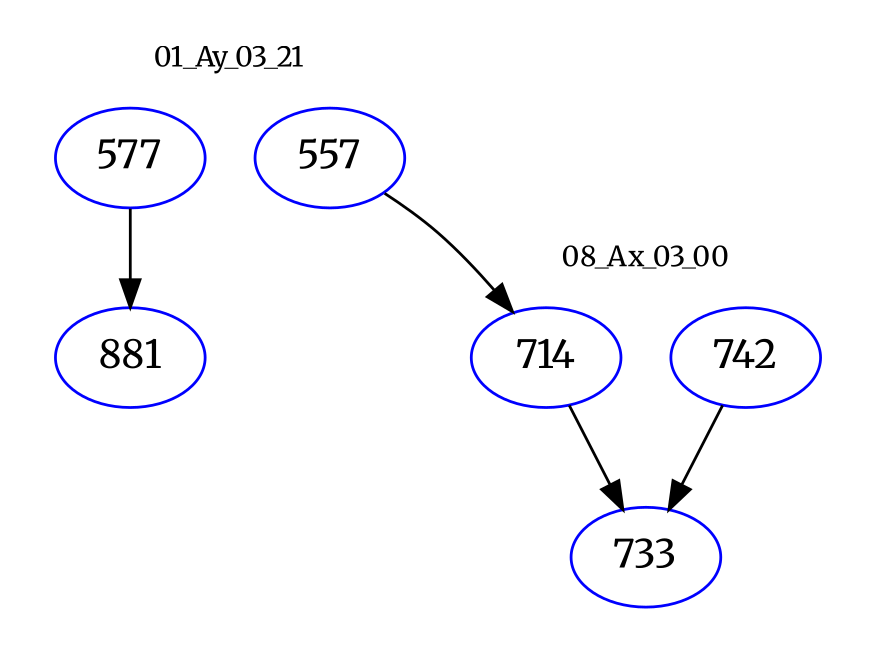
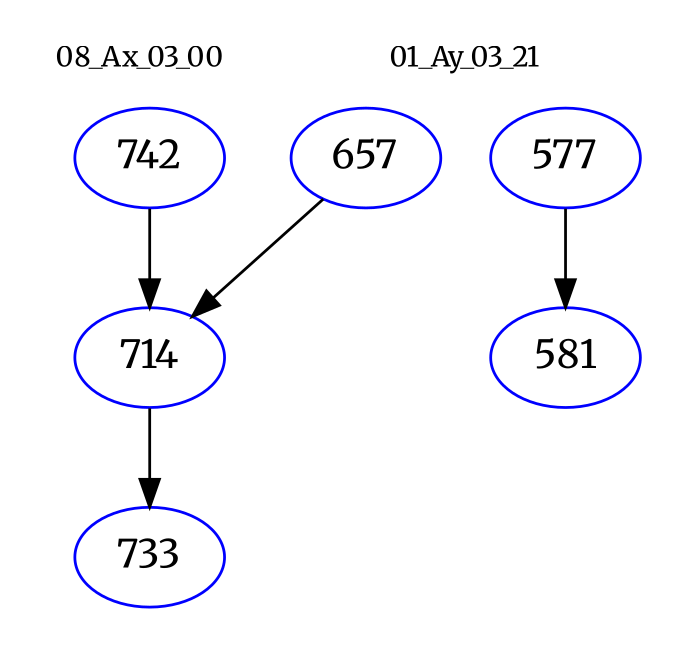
(330, 158) -> (366, 158)
(130, 358) -> (566, 358)
(702, 445) -> (150, 244)
